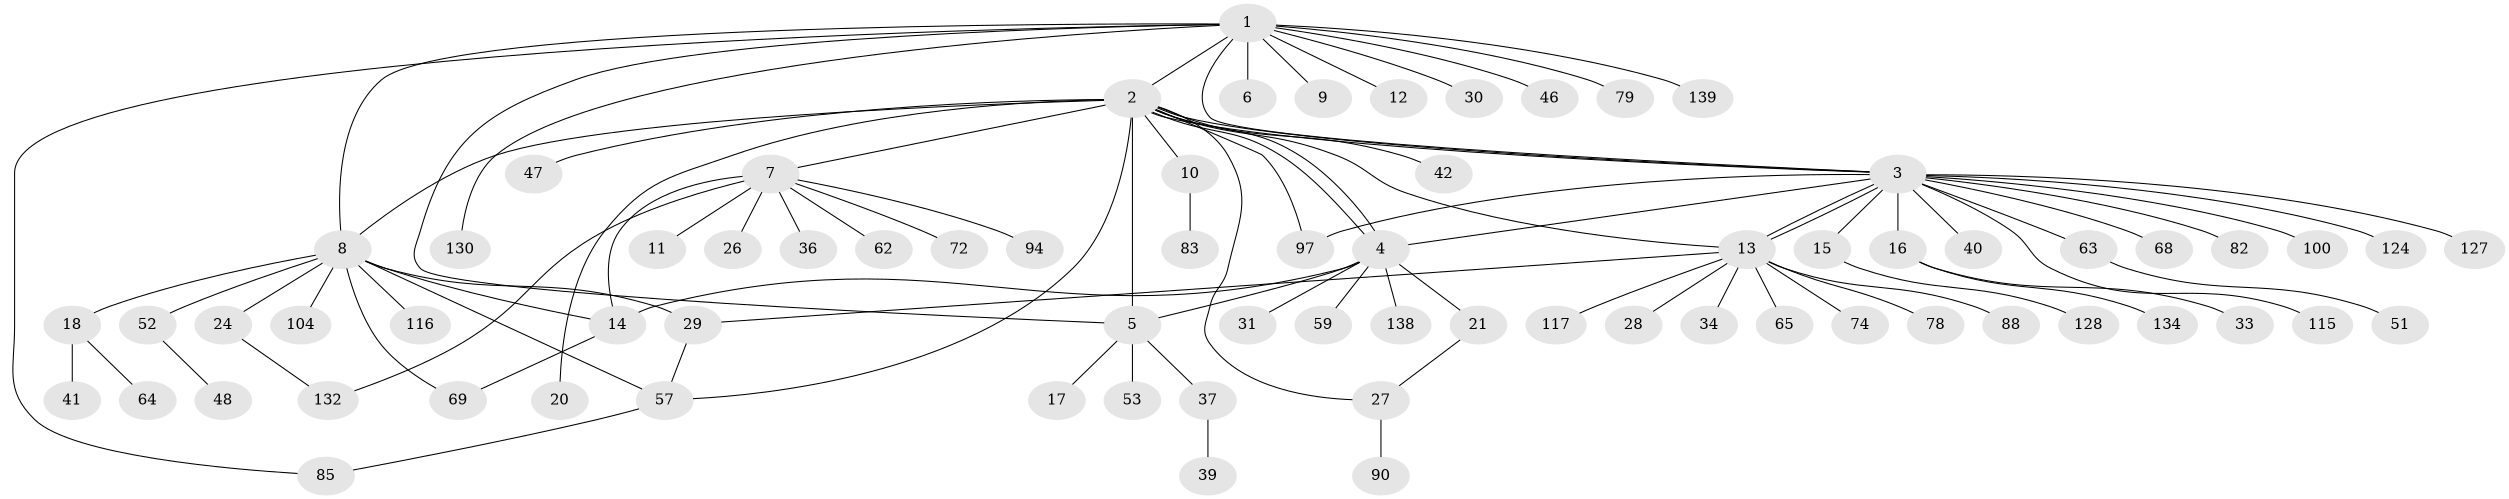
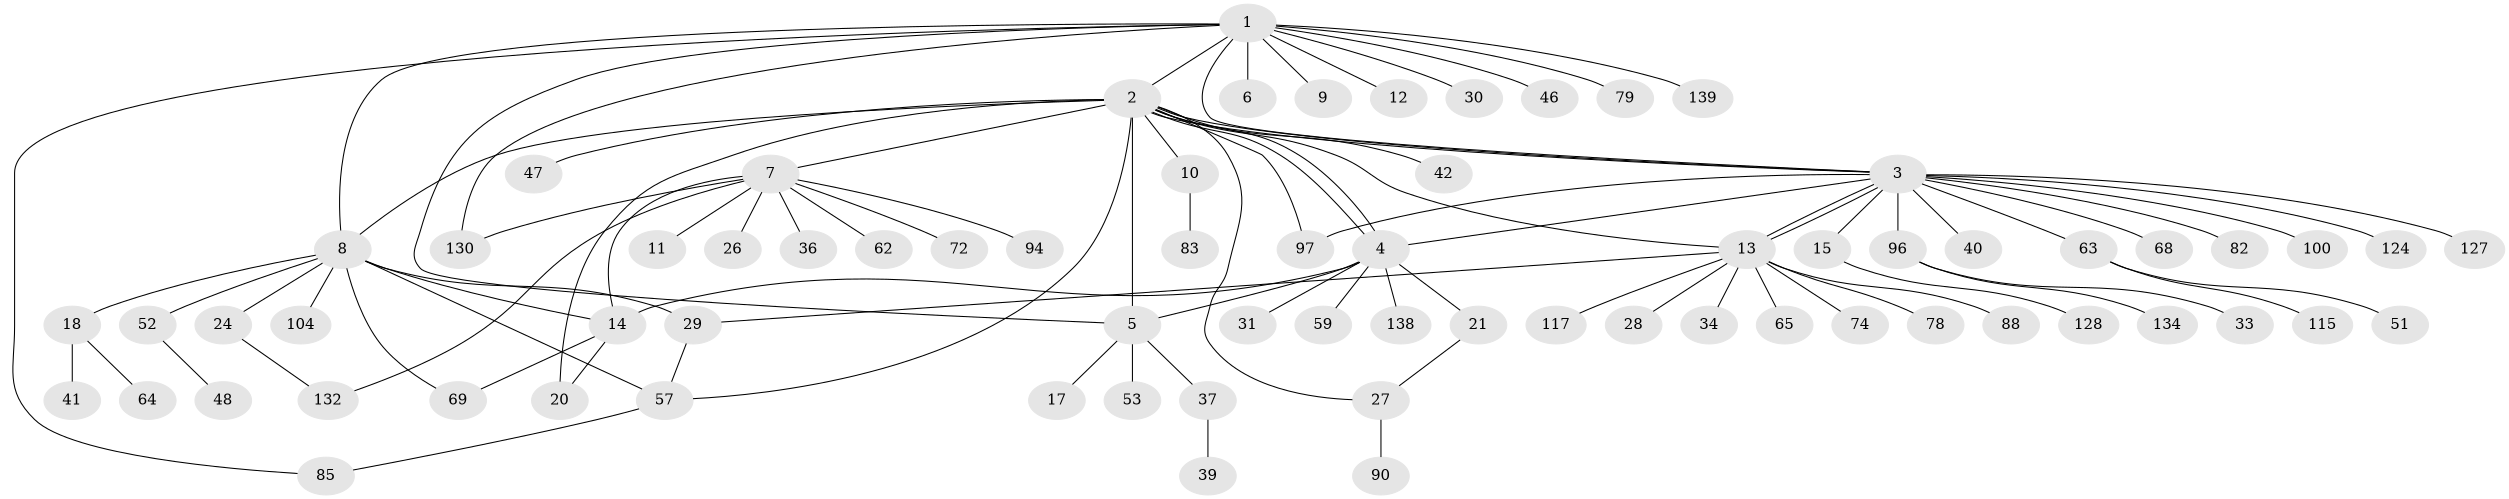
none -> (613, 204)
(1898, 250) -> (1898, 250)
(2078, 280) -> (2238, 294)
(420, 325) -> none
none -> (592, 359)
